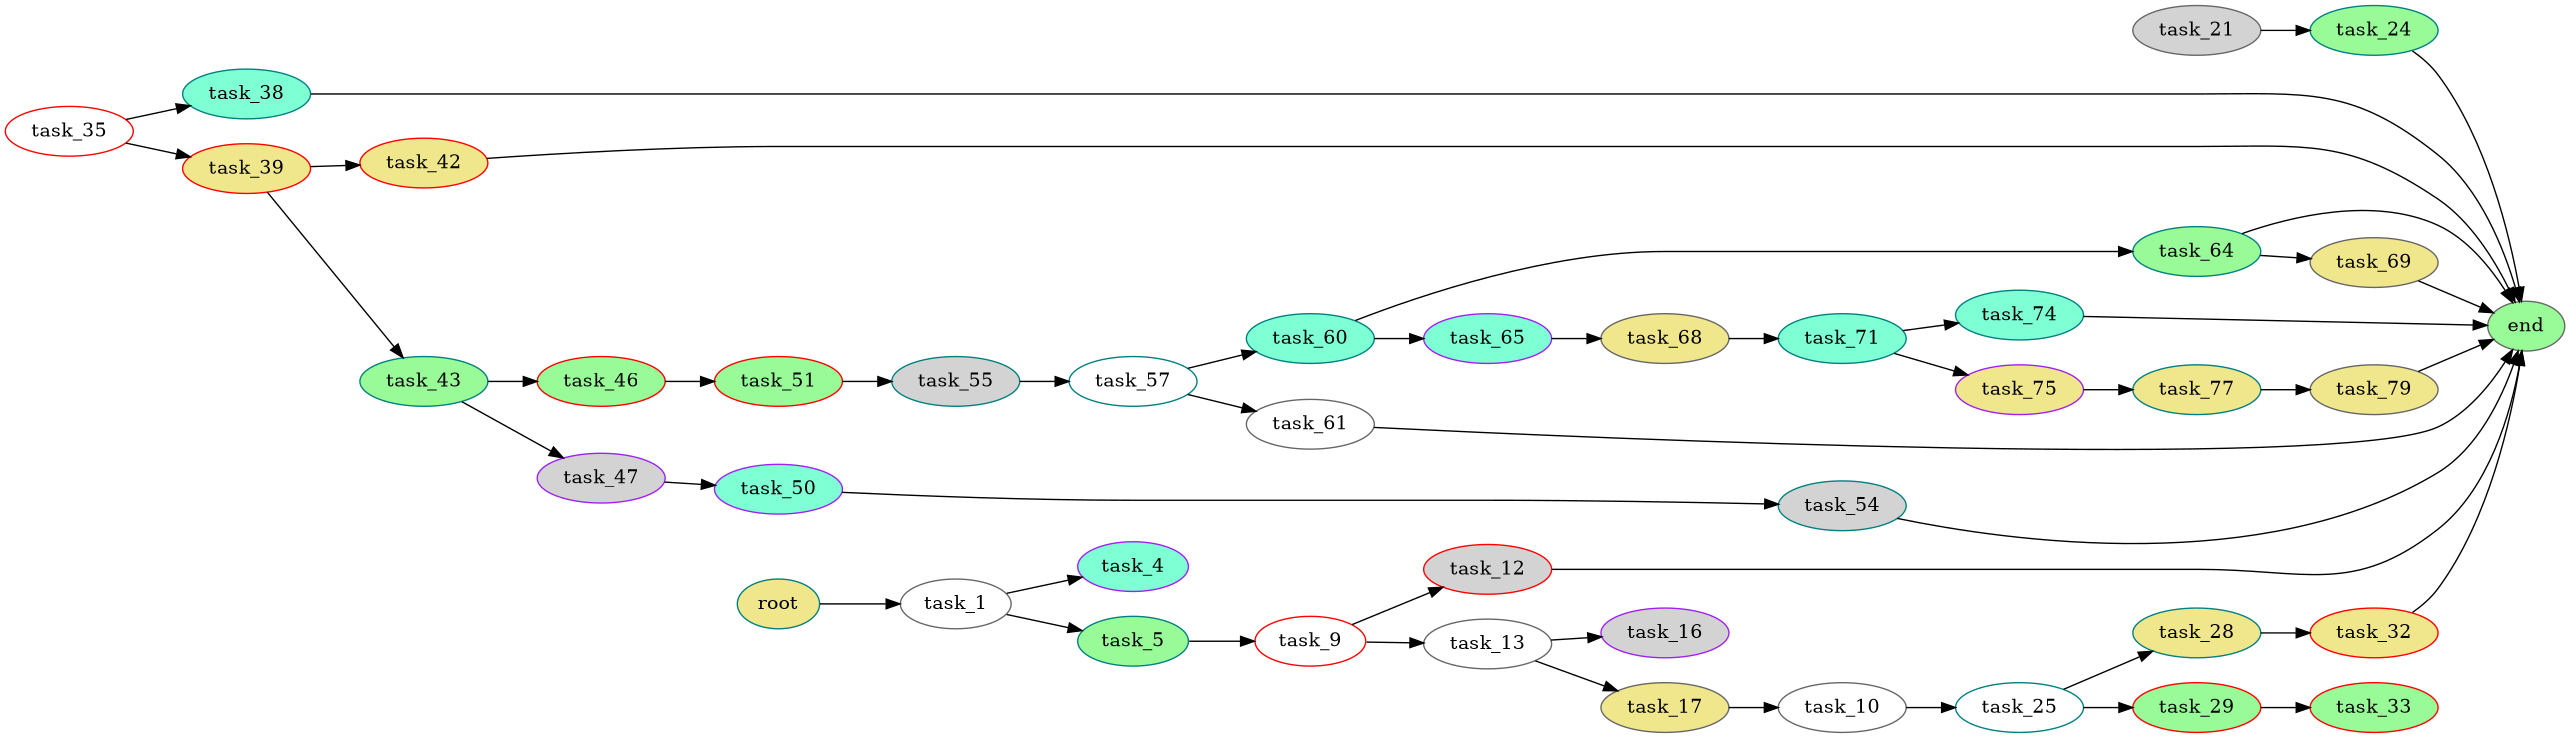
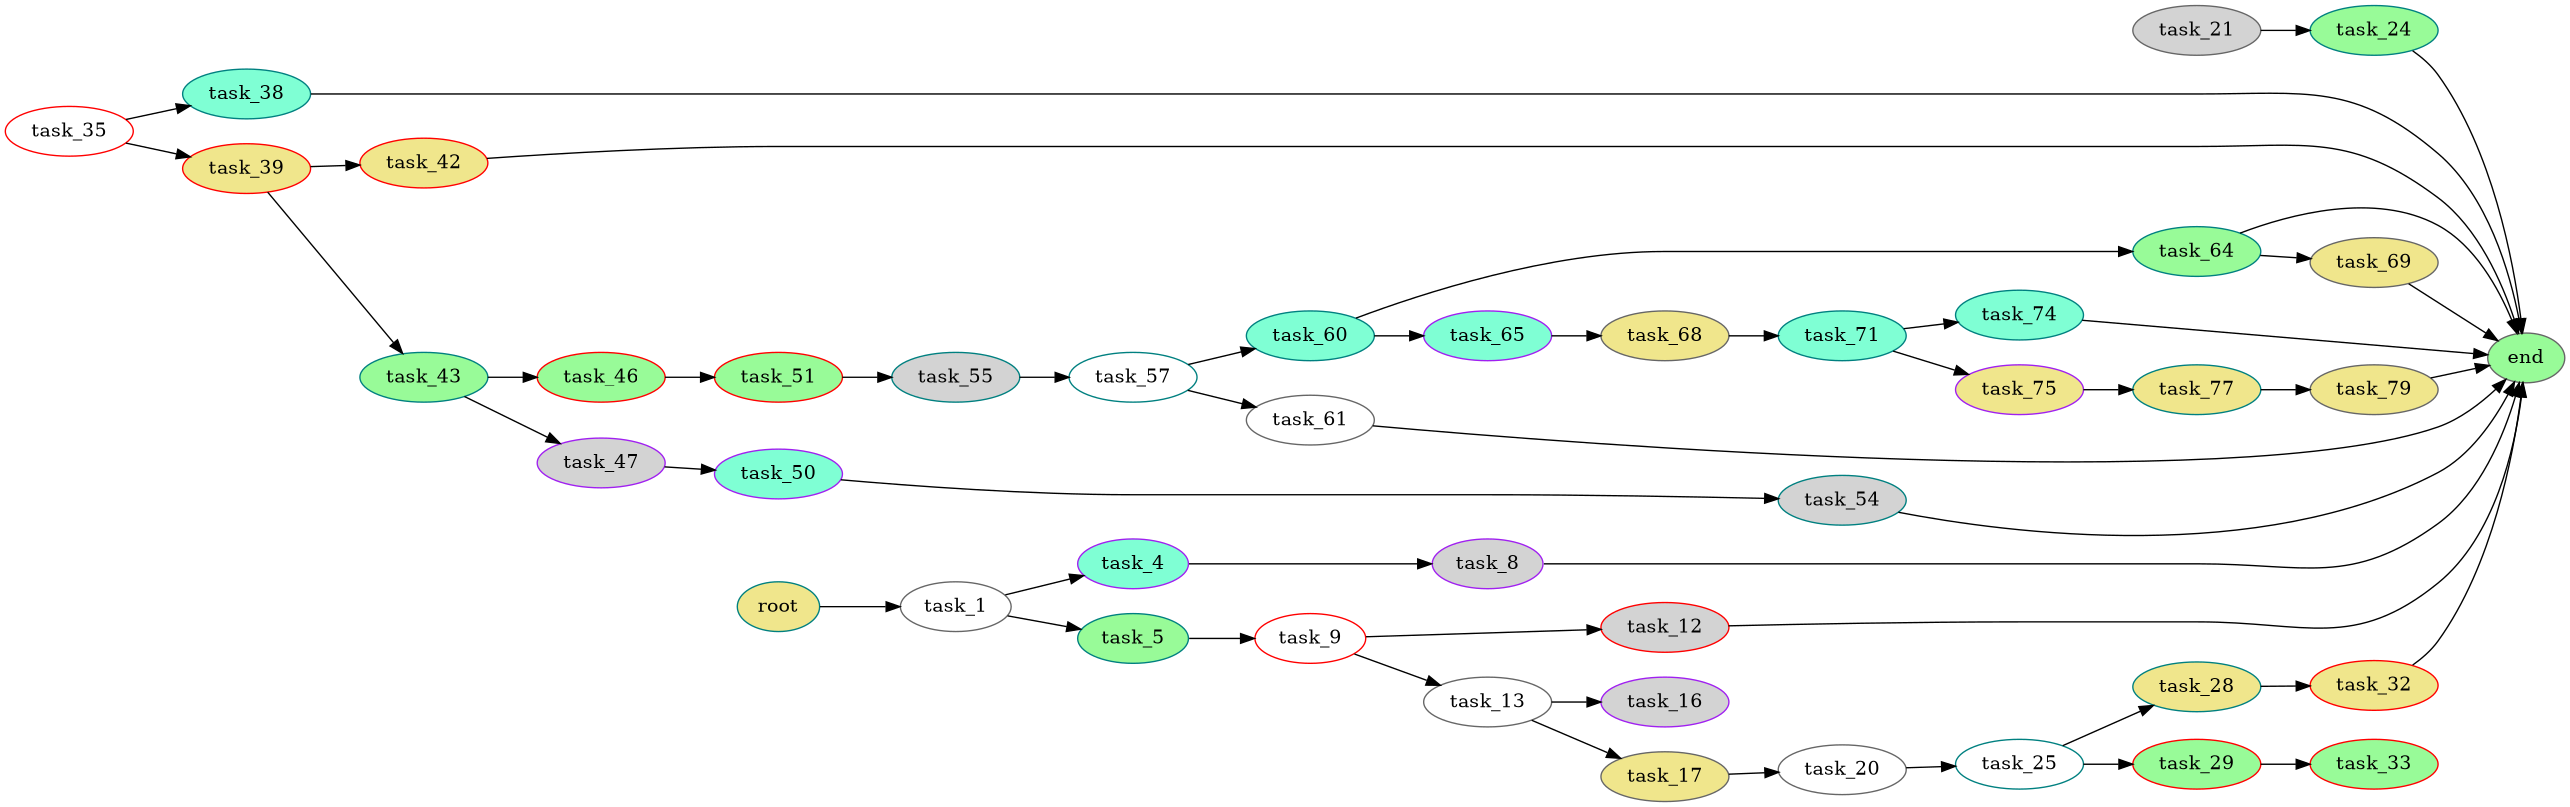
none -> (1488, 564)
(1842, 708) -> (1842, 770)
